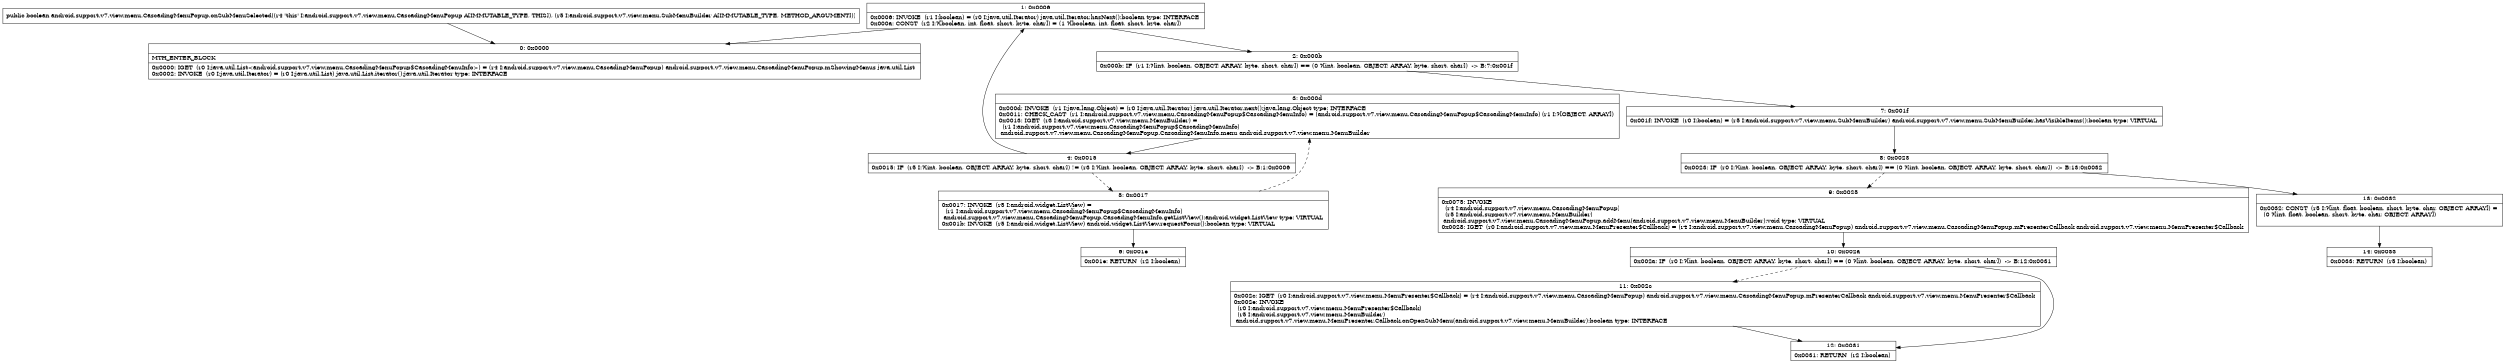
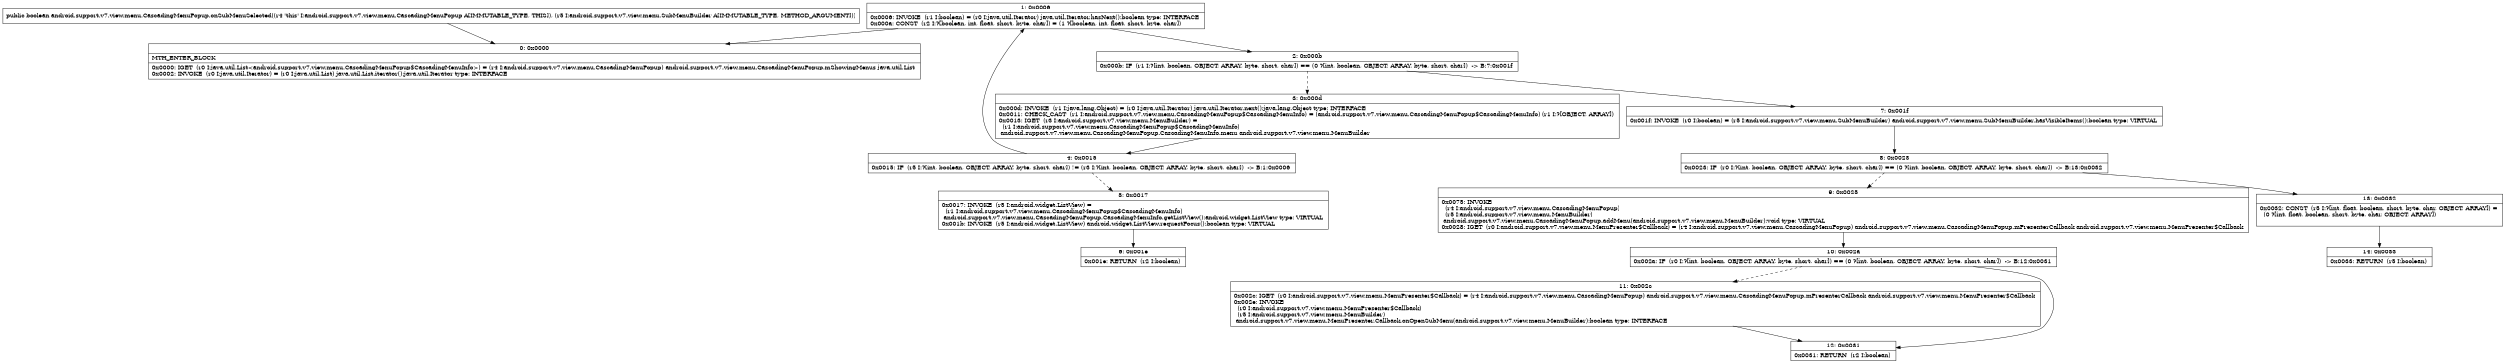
(1295, 177) -> (1307, 81)
